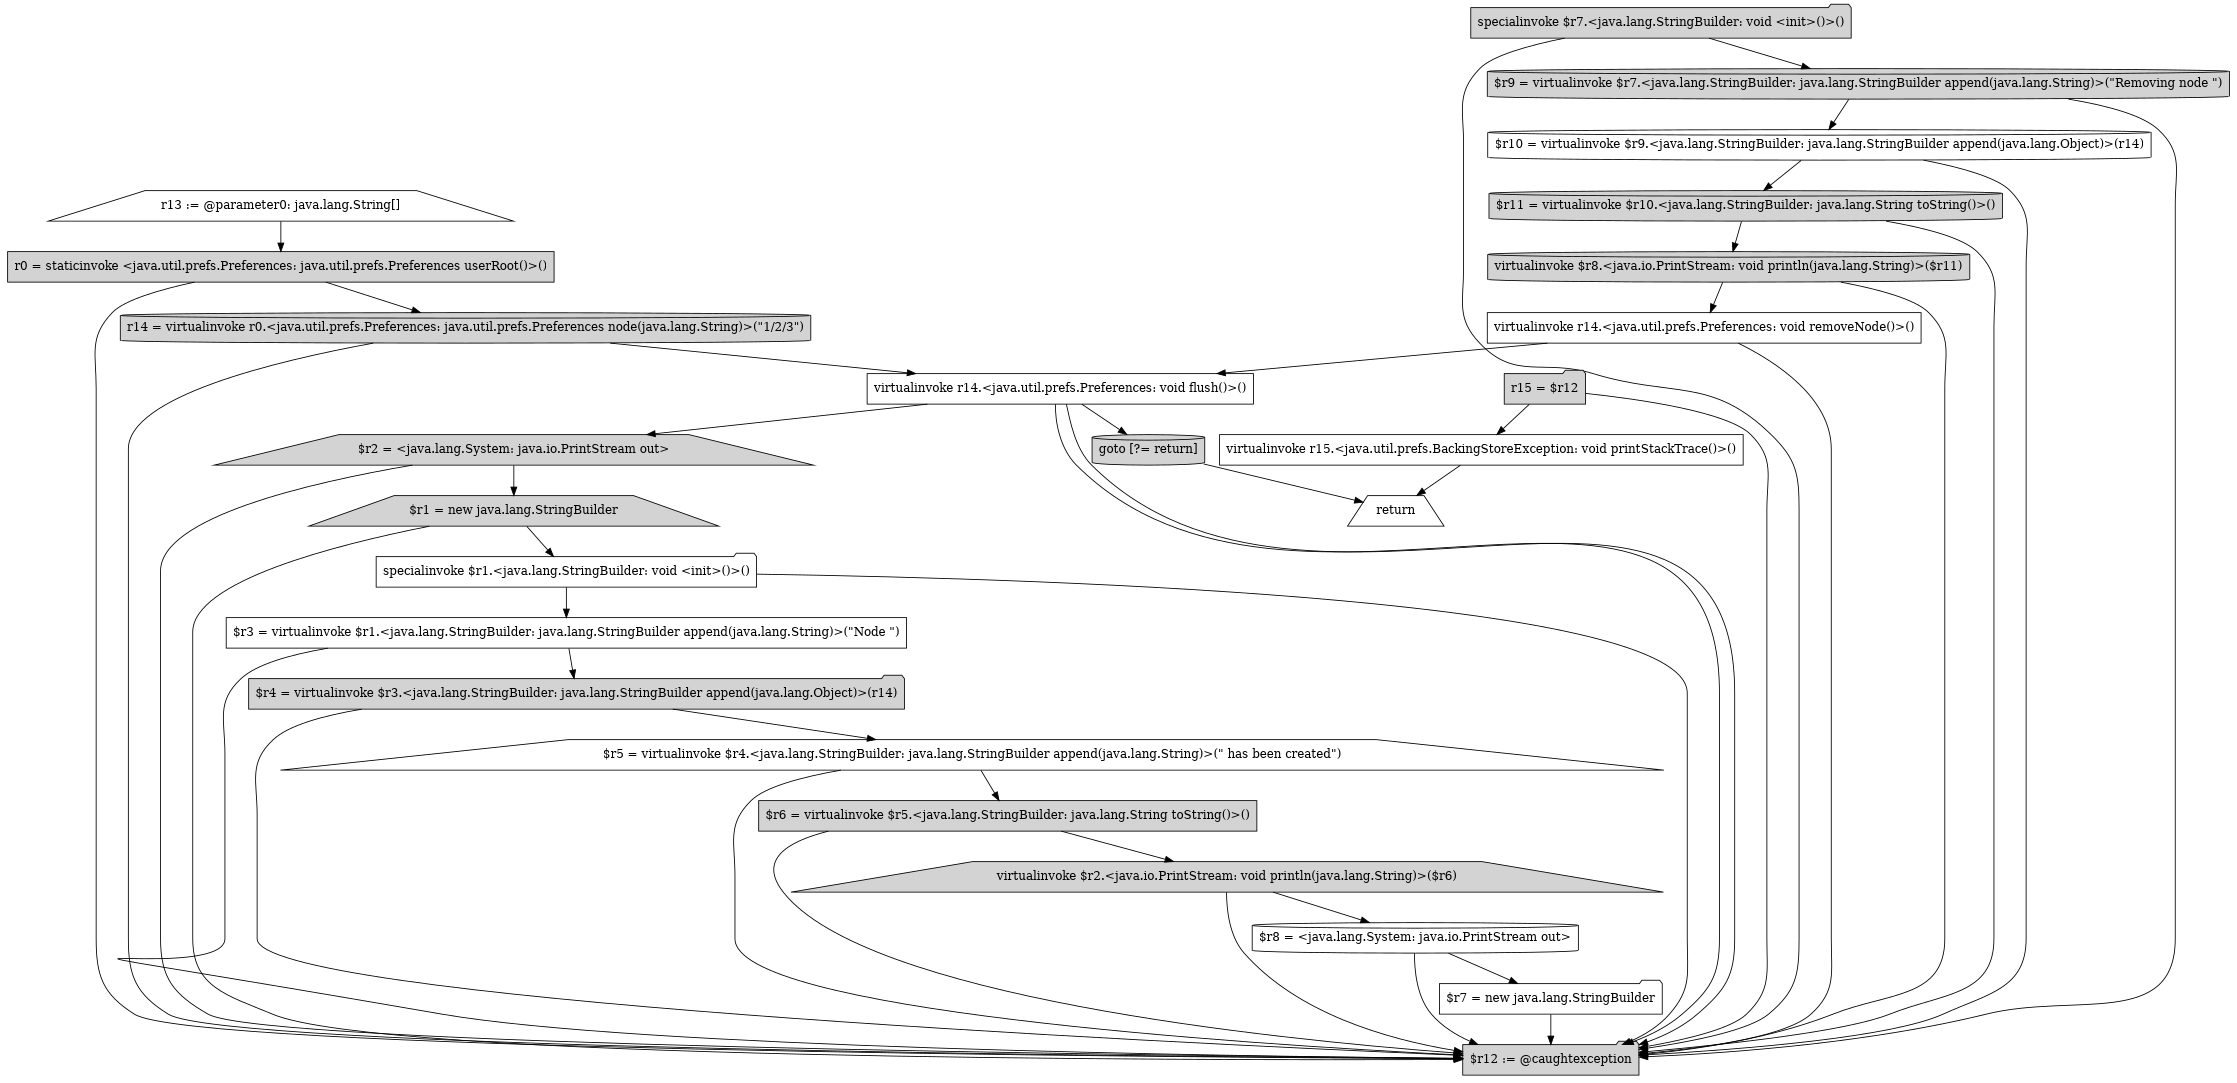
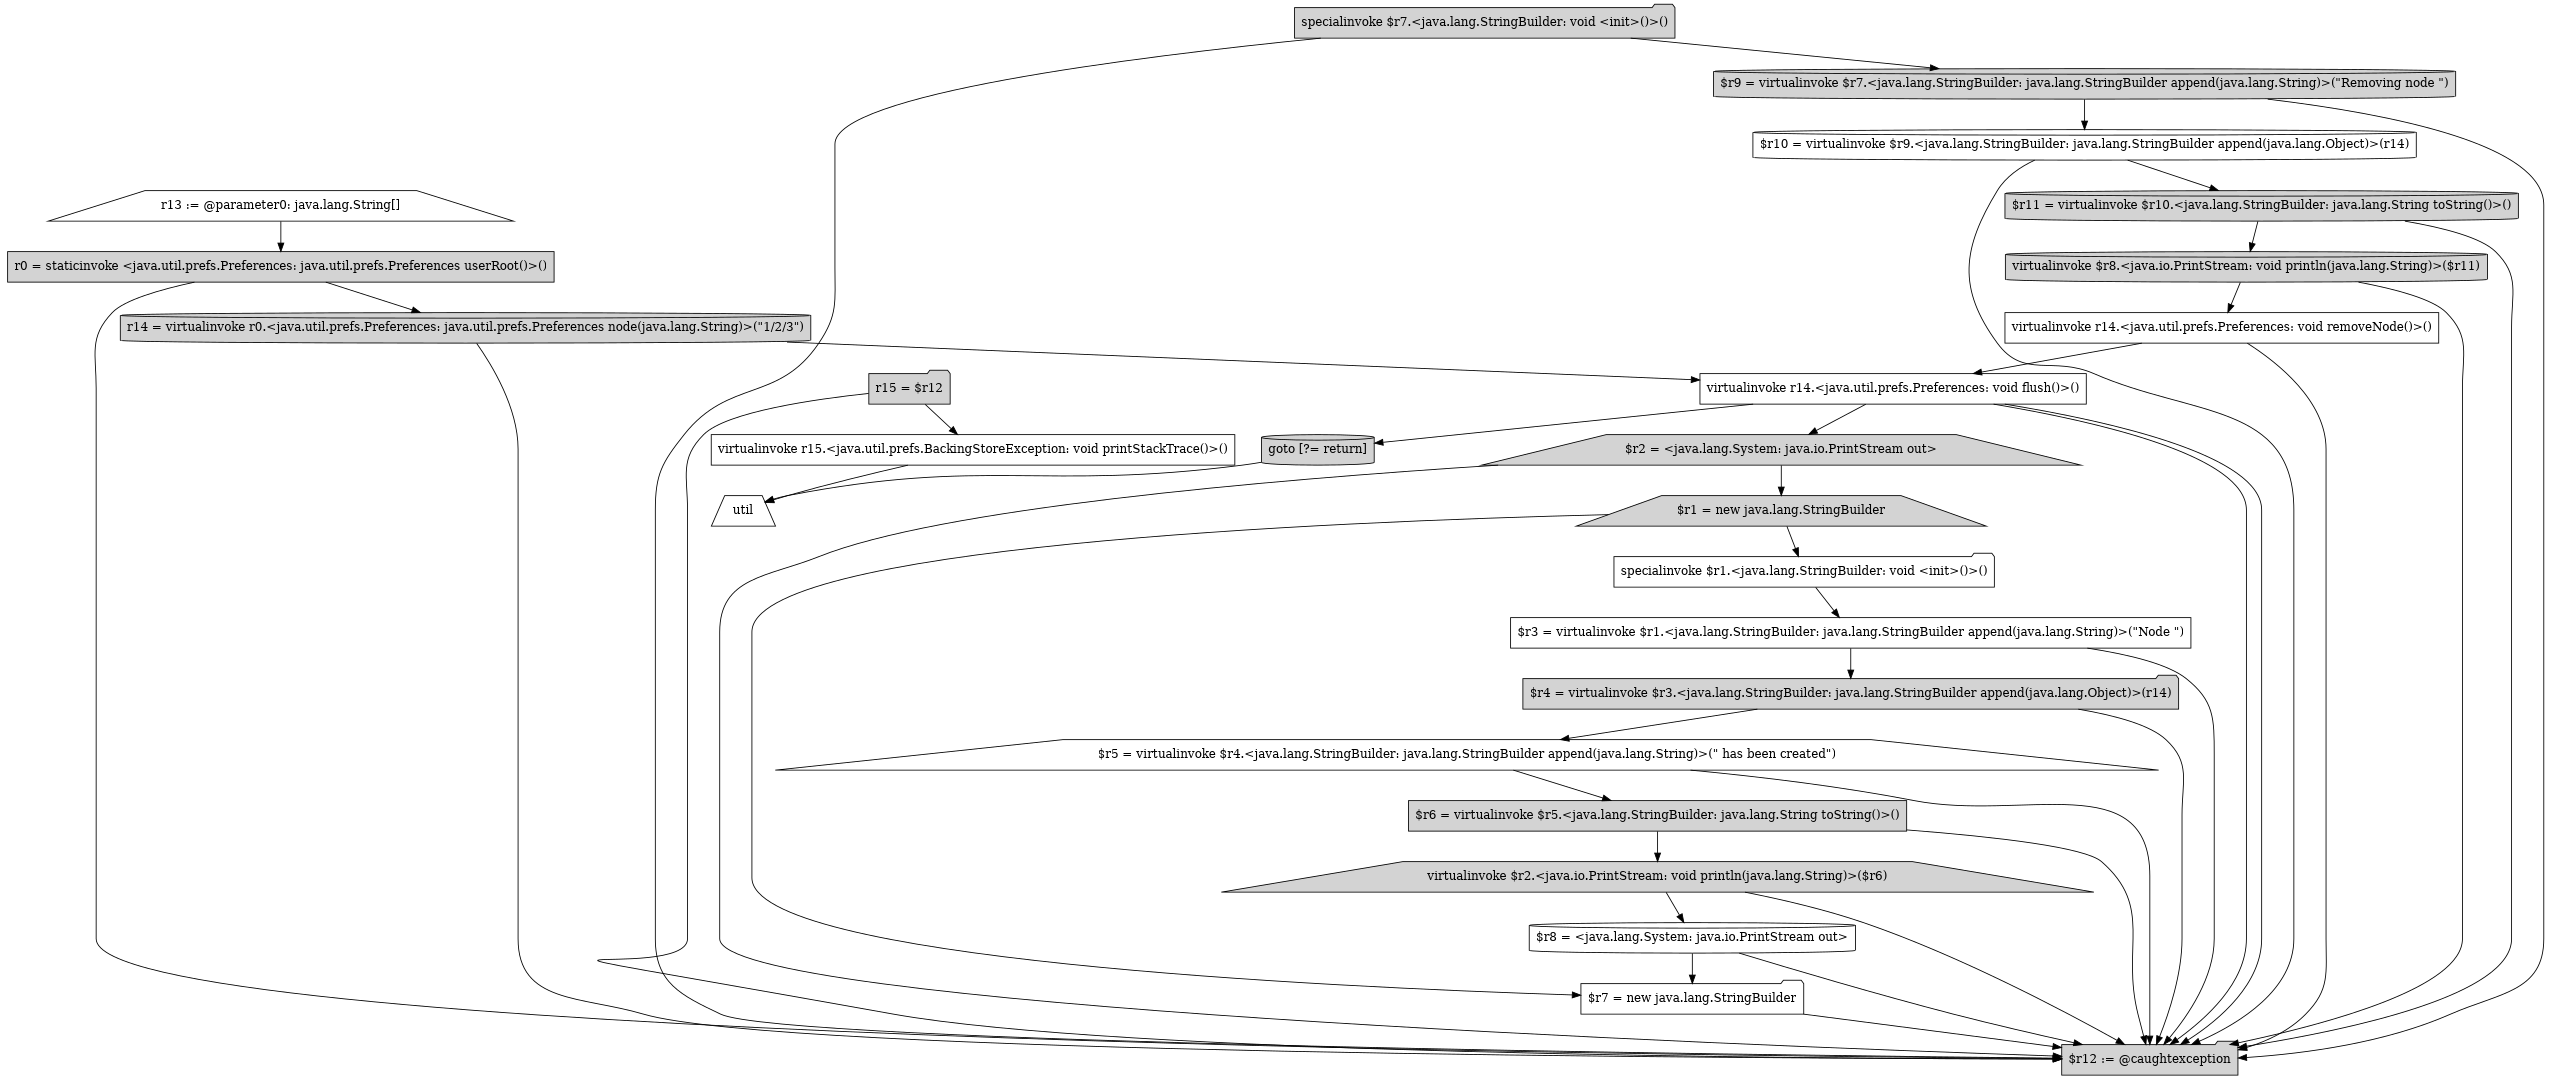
(1396, 511) -> (743, 511)
(1419, 609) -> none
(282, 1016) -> (752, 736)
